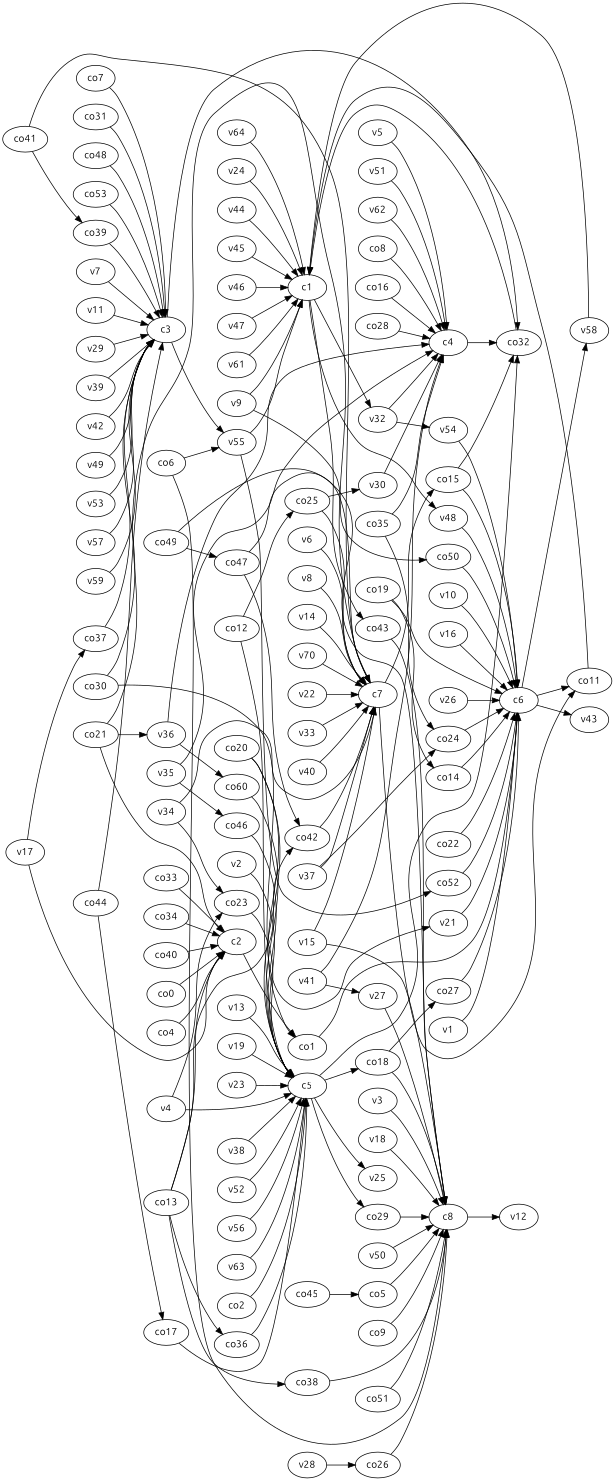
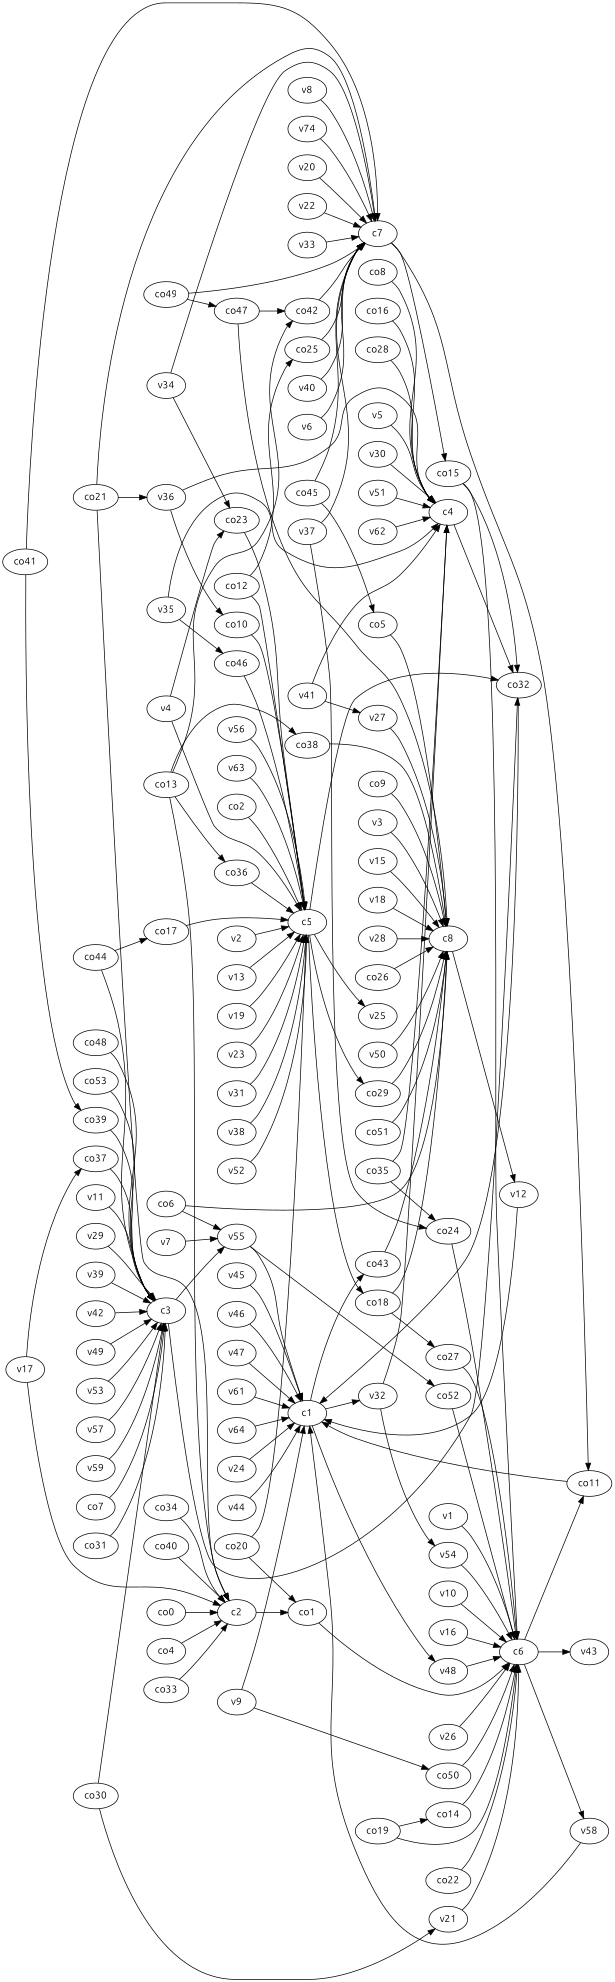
(128, 298) -> (199, 1240)
(340, 494) -> none
(307, 617) -> (307, 129)
(307, 656) -> (307, 168)
(237, 787) -> (237, 625)
(351, 824) -> (337, 406)
none -> (237, 1094)
none -> (488, 1385)
(337, 1465) -> (409, 939)
